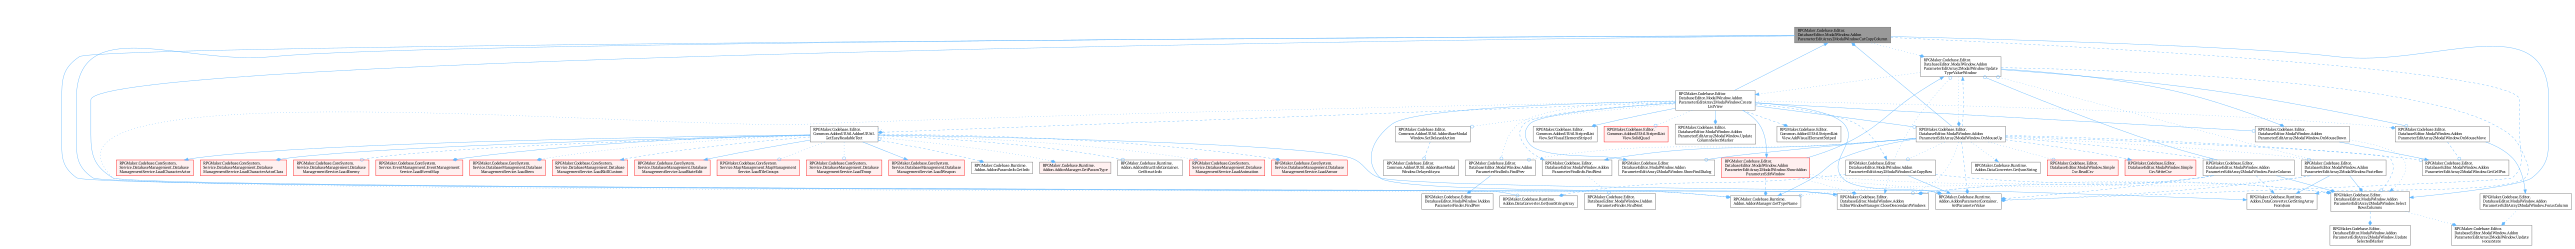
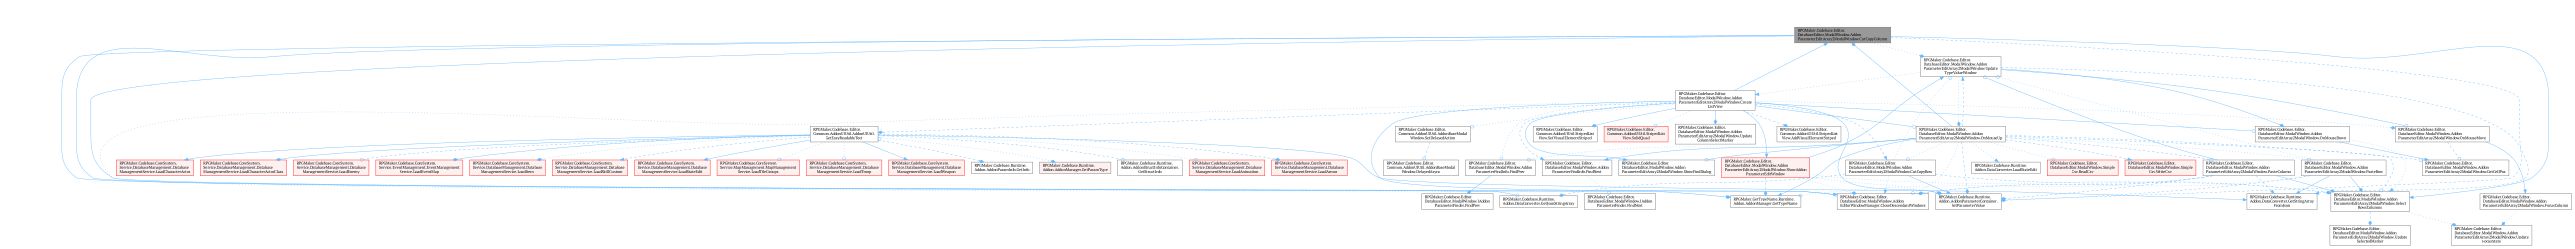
(2006, 168) -> (2006, 168)
(1766, 202) -> (1766, 202)
